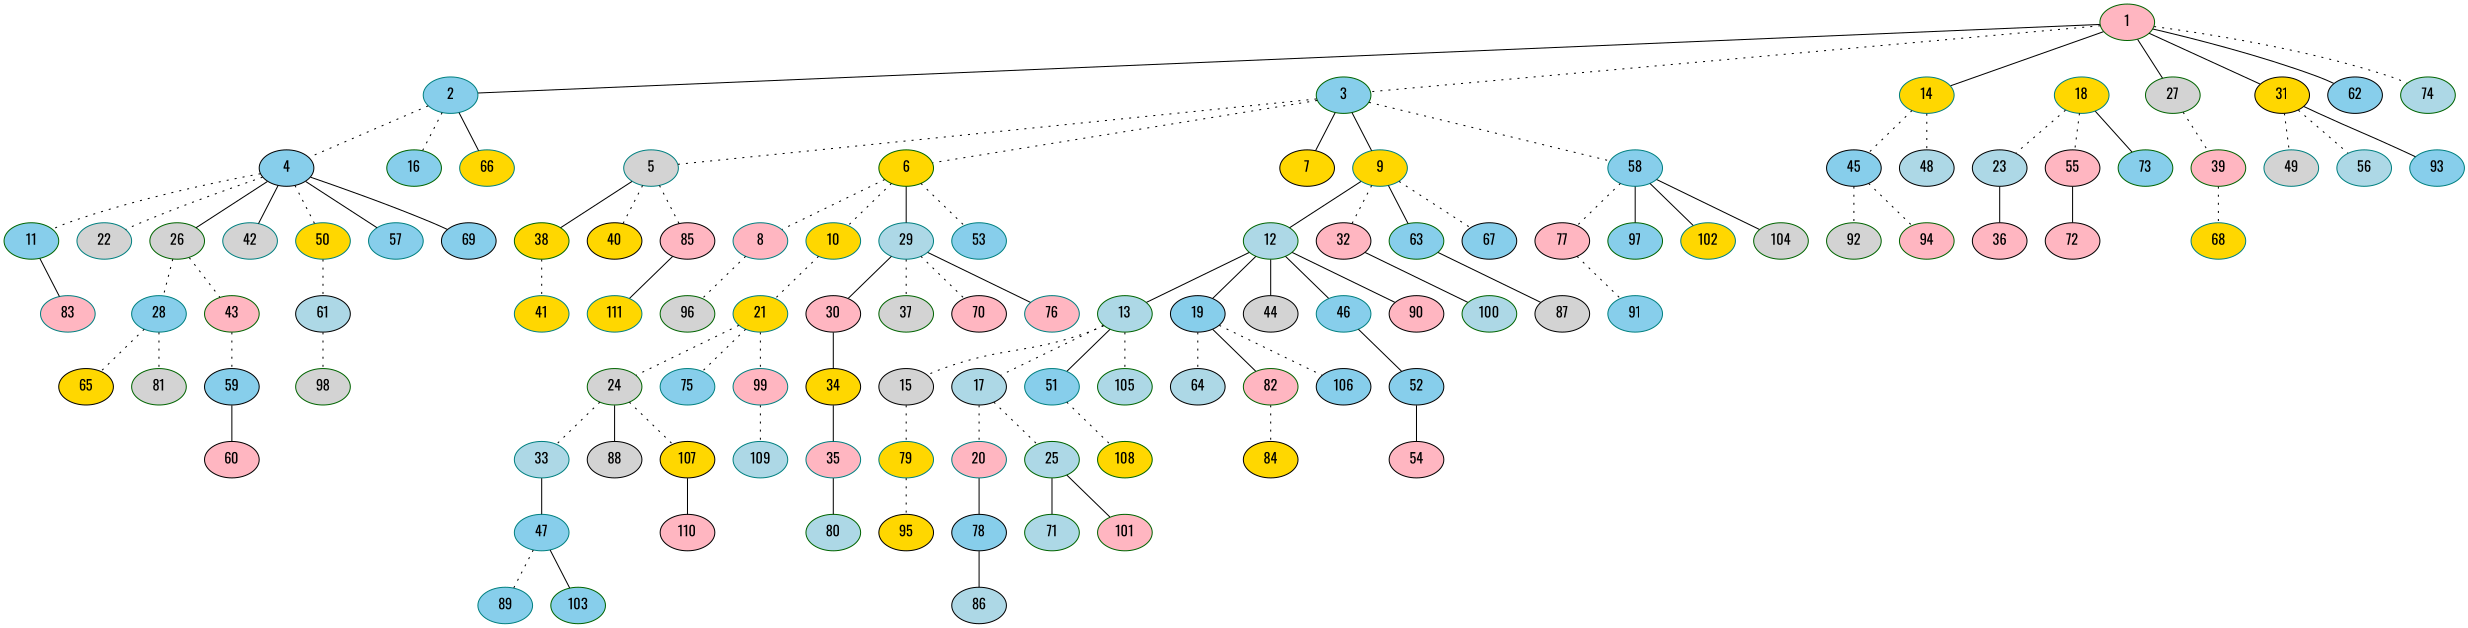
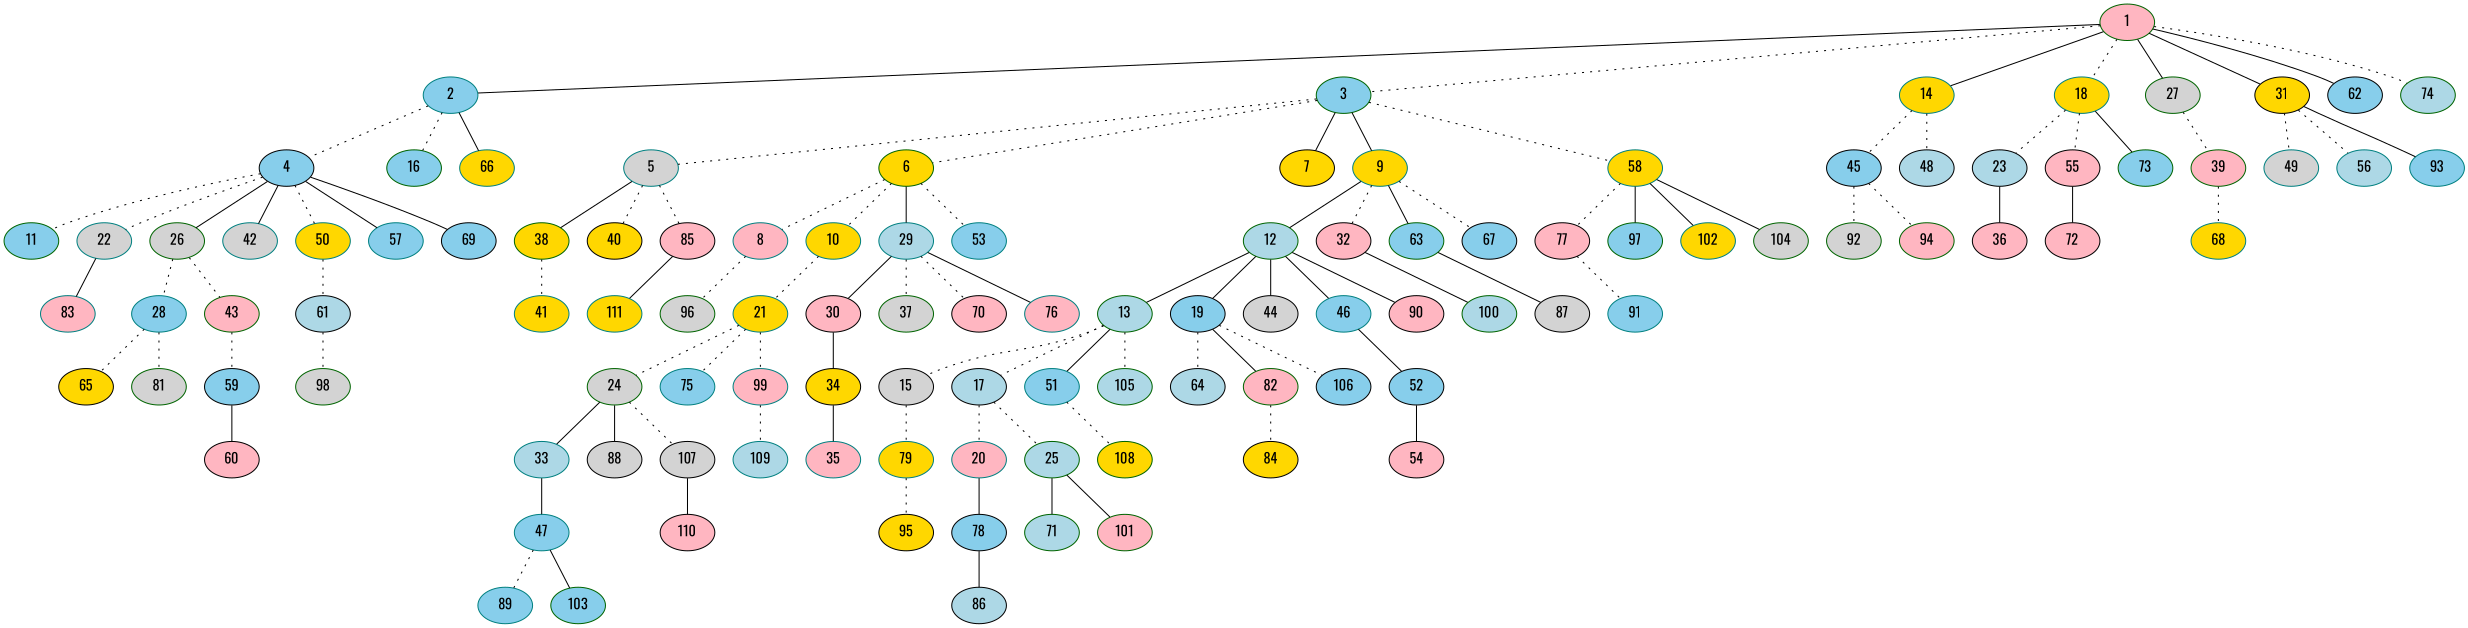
none -> (2104, 59)
(1635, 168) -> (1635, 168)
(50, 277) -> (86, 277)
(578, 423) -> (578, 423)
(687, 460) -> (687, 460)
(833, 533) -> none
